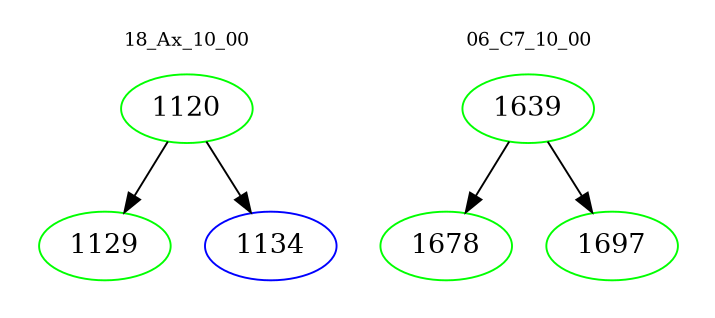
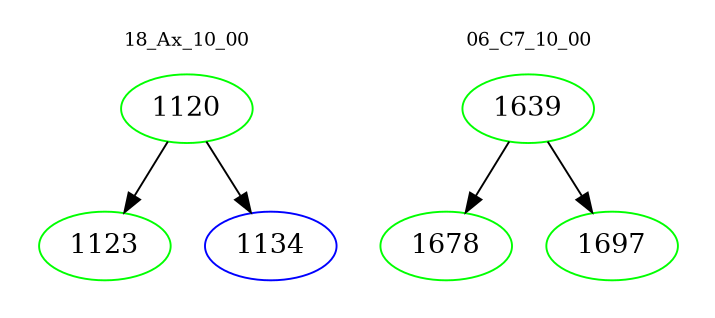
(105, 246) -> (105, 246)
